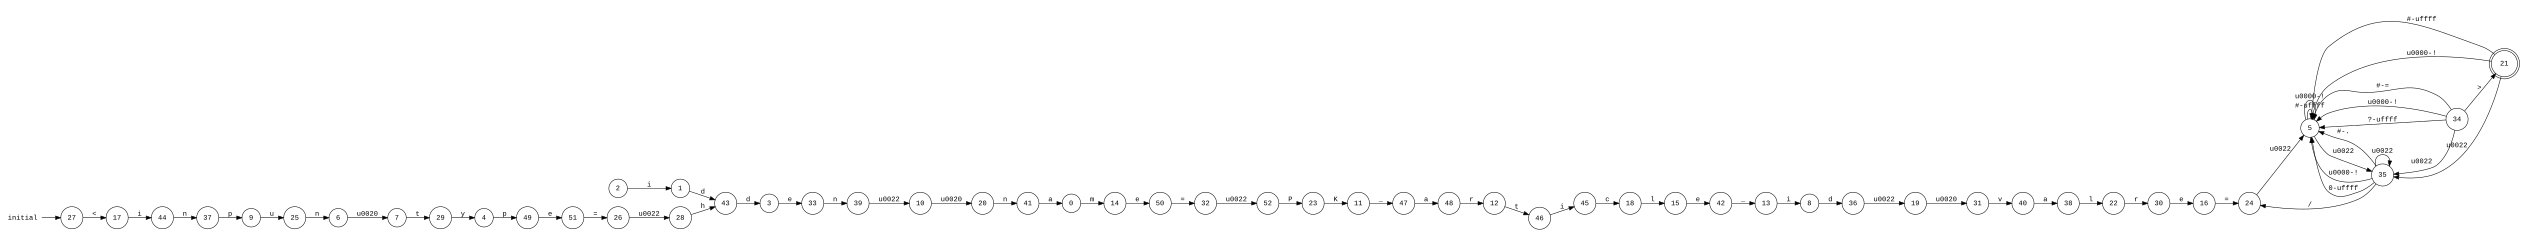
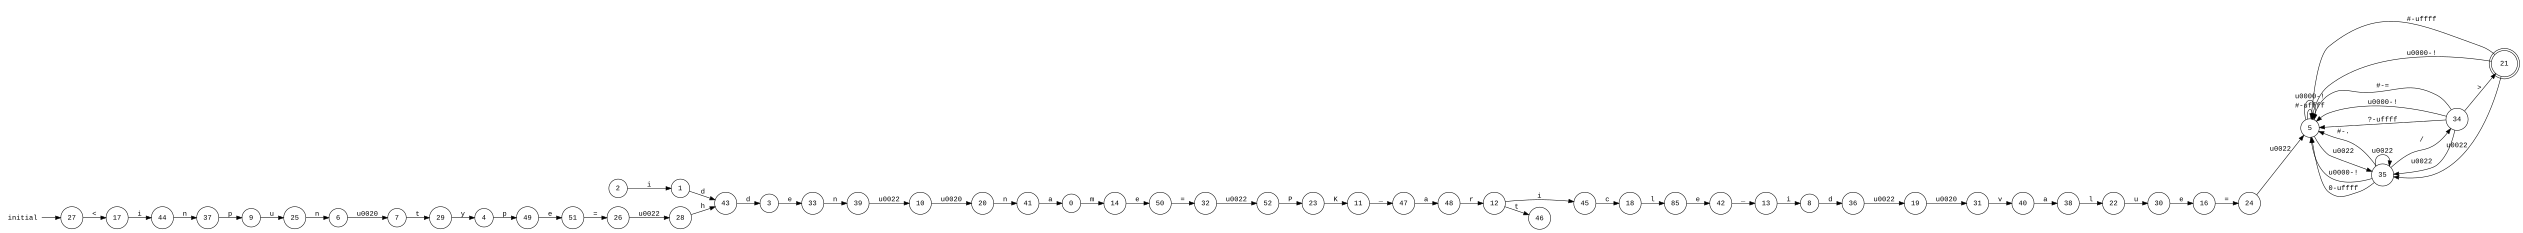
(2136, 199) -> (2136, 199)
(1675, 203) -> (1675, 203)
(2324, 208) -> (2420, 150)
(1560, 212) -> (1537, 200)
